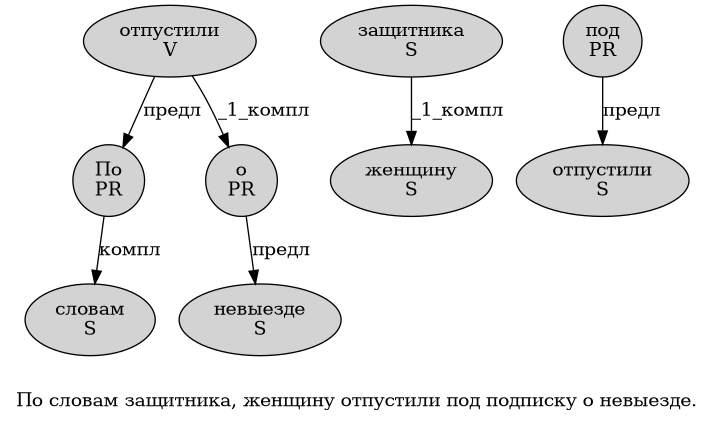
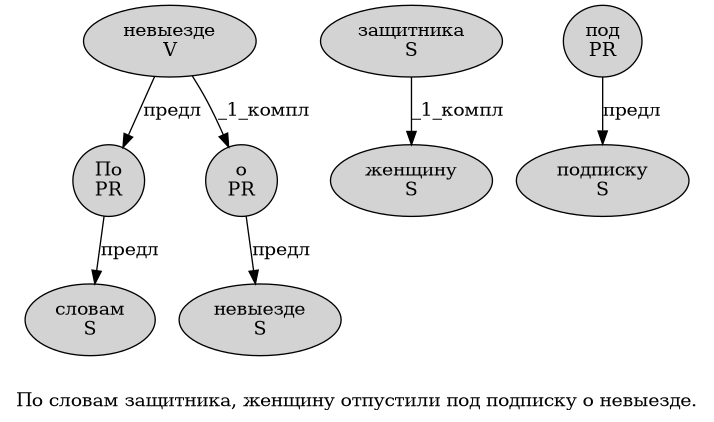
(170, 41) -> (170, 41)
(603, 181) -> (603, 181)
(130, 250) -> (130, 250)
